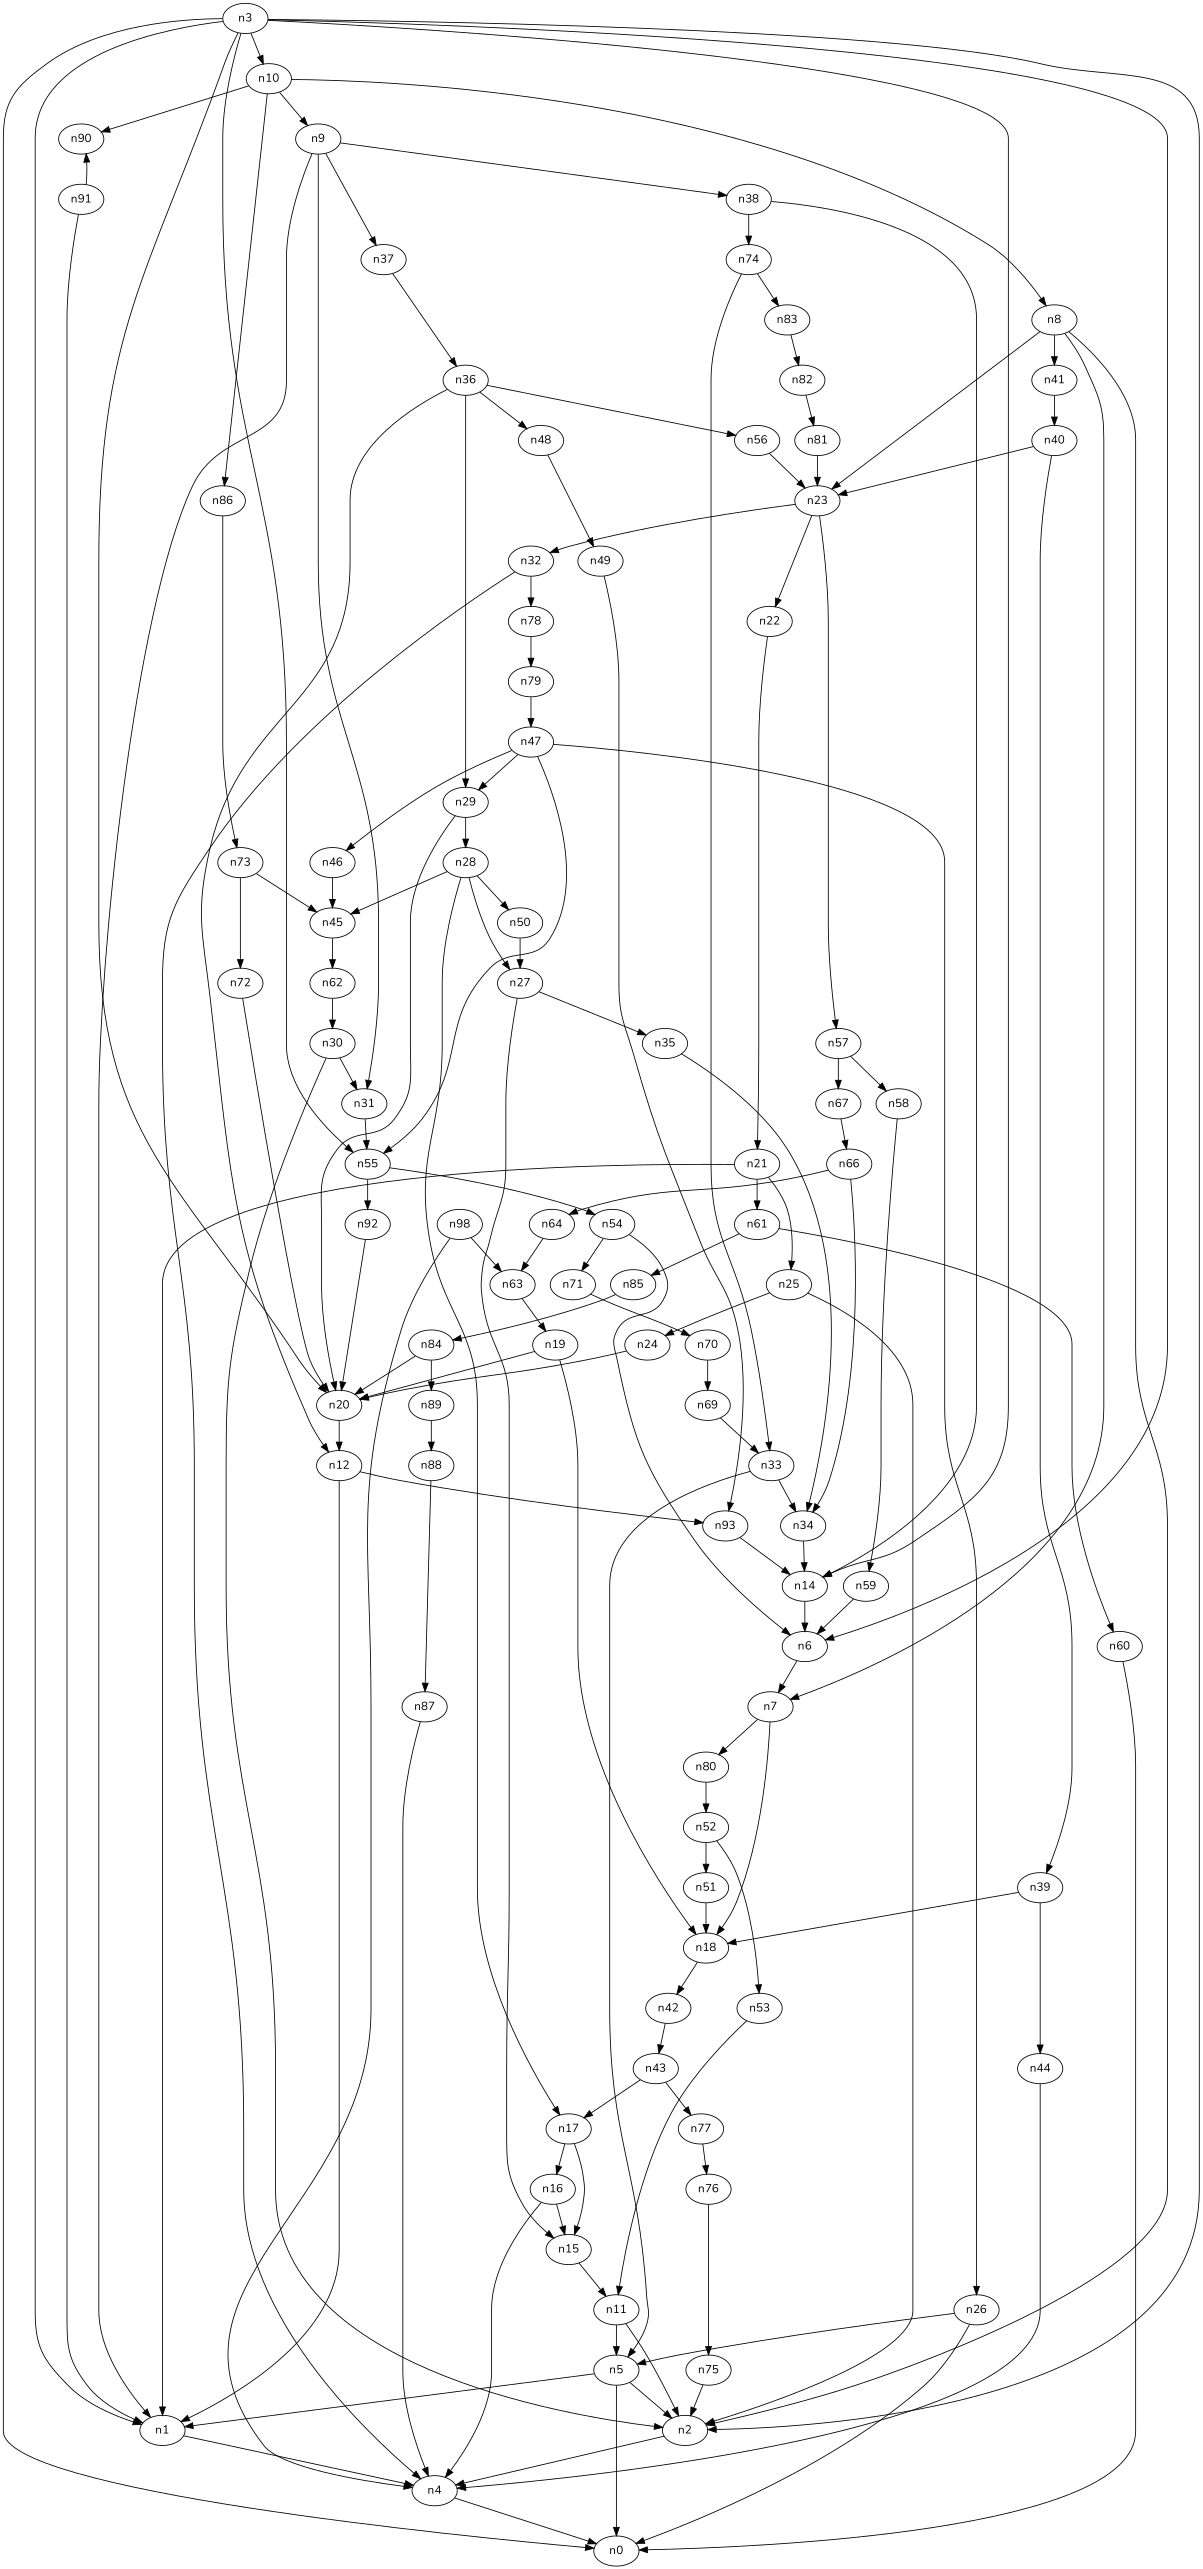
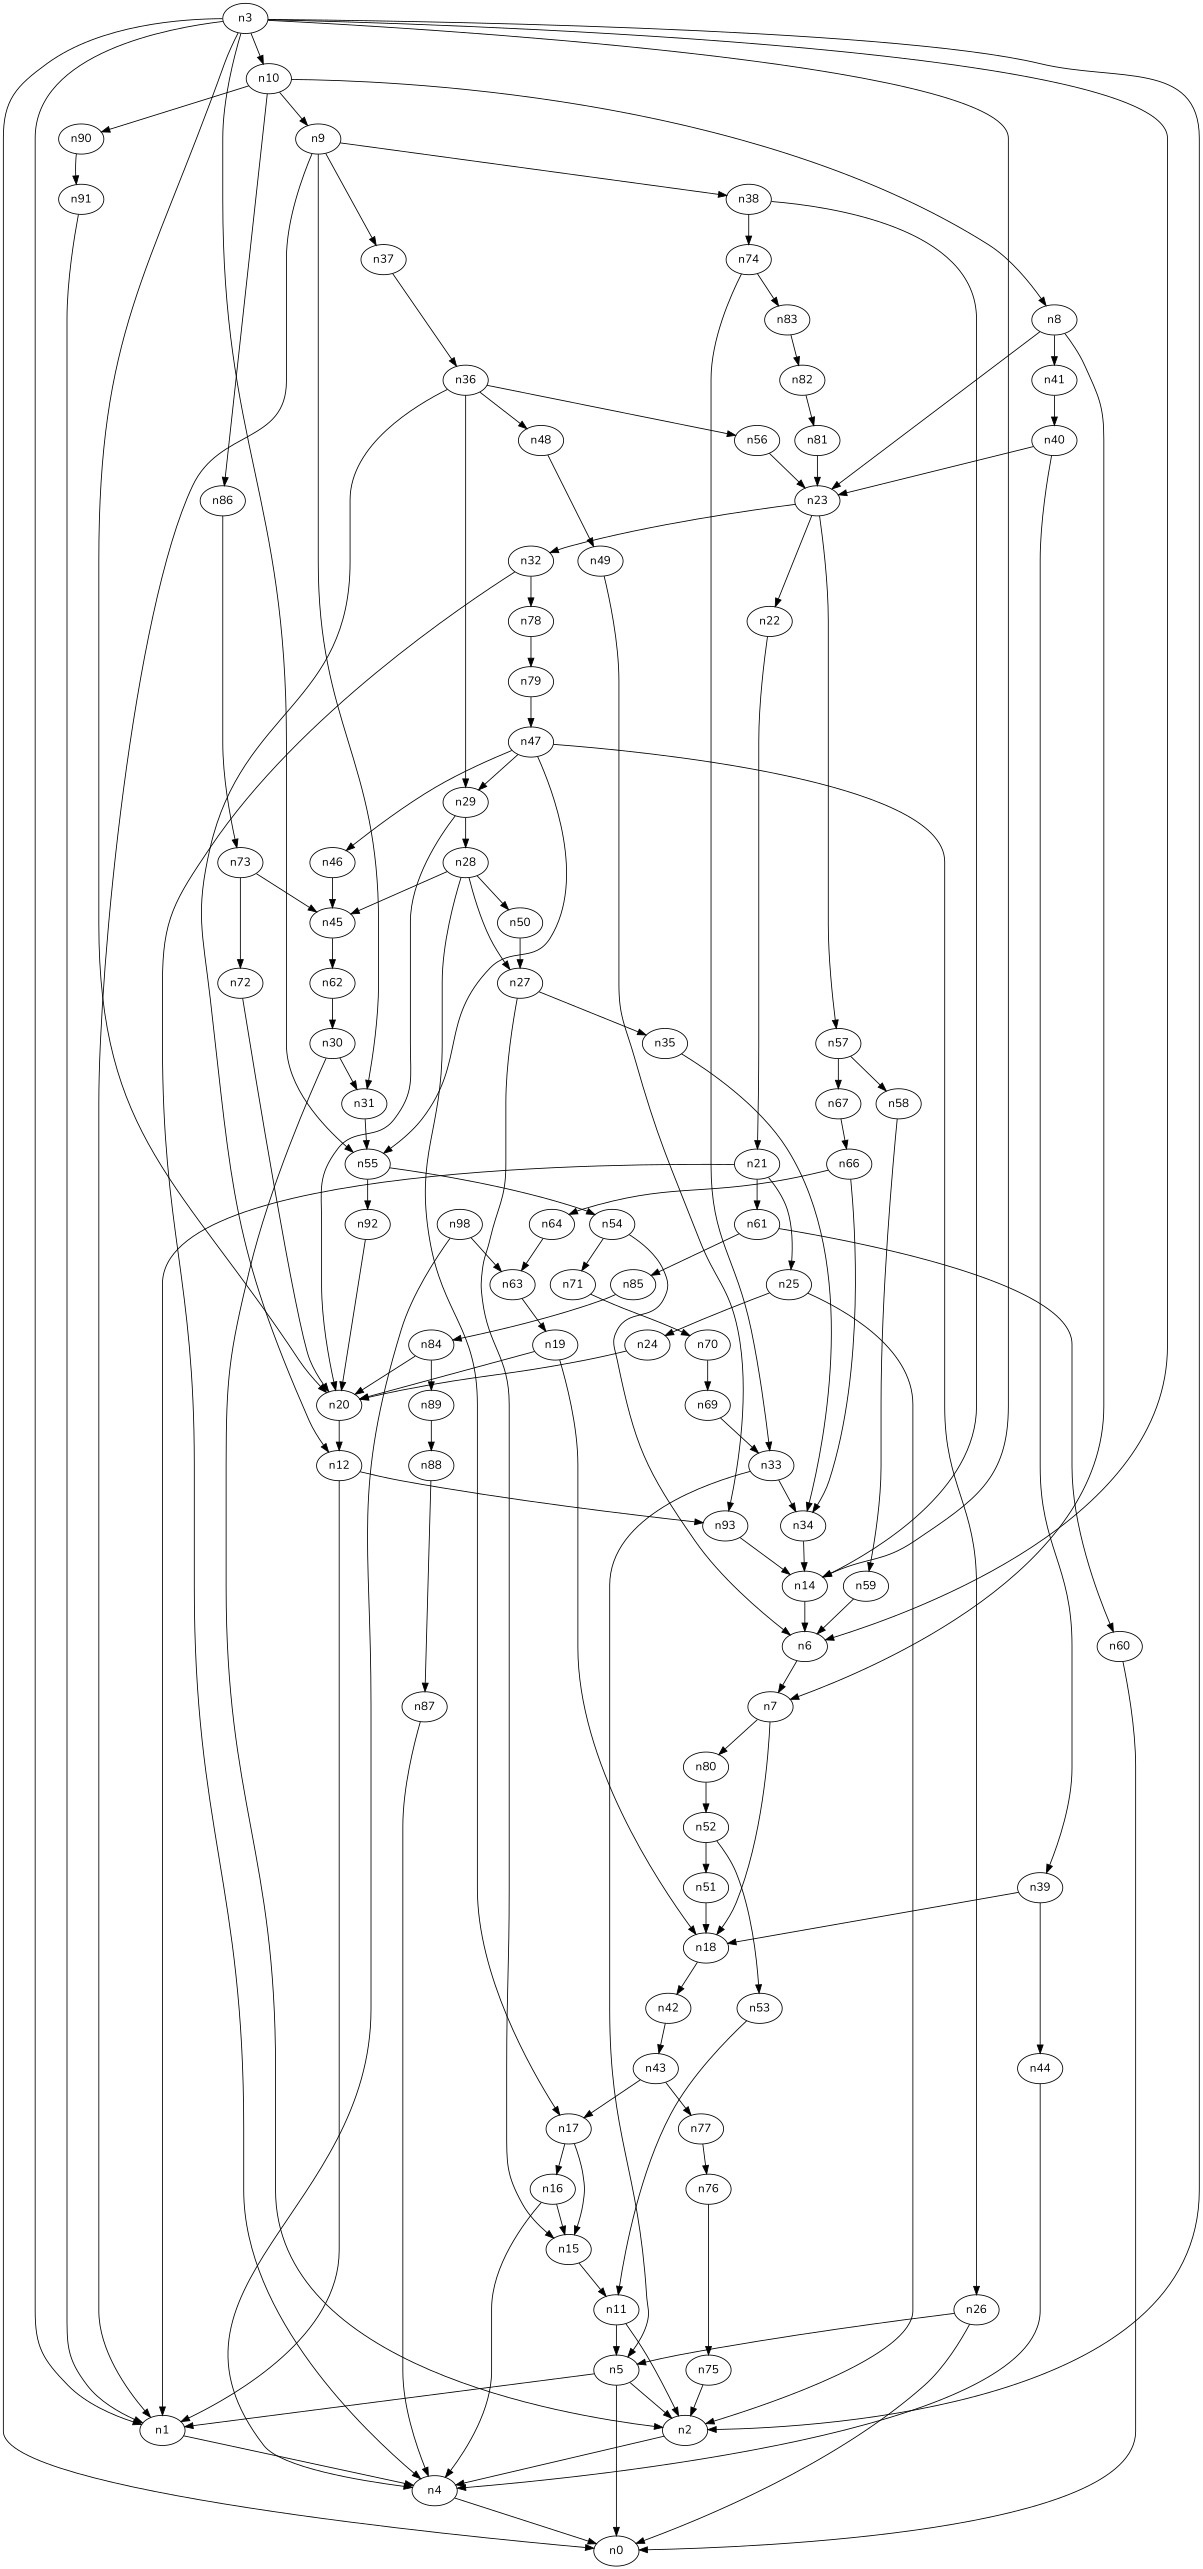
(87, 173) -> (76, 165)
(1167, 1511) -> none
